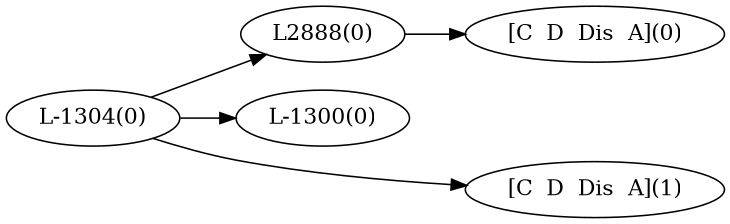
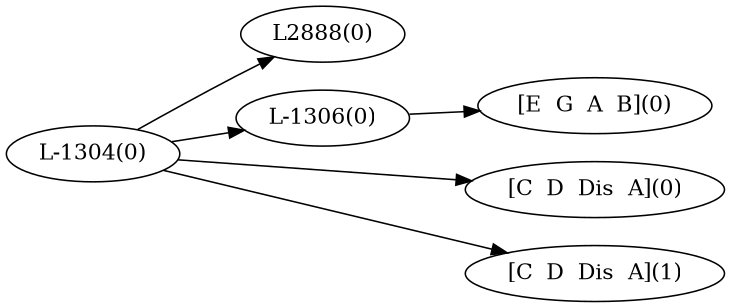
(427, 34) -> (317, 170)
none -> (595, 106)
(323, 118) -> (323, 118)
